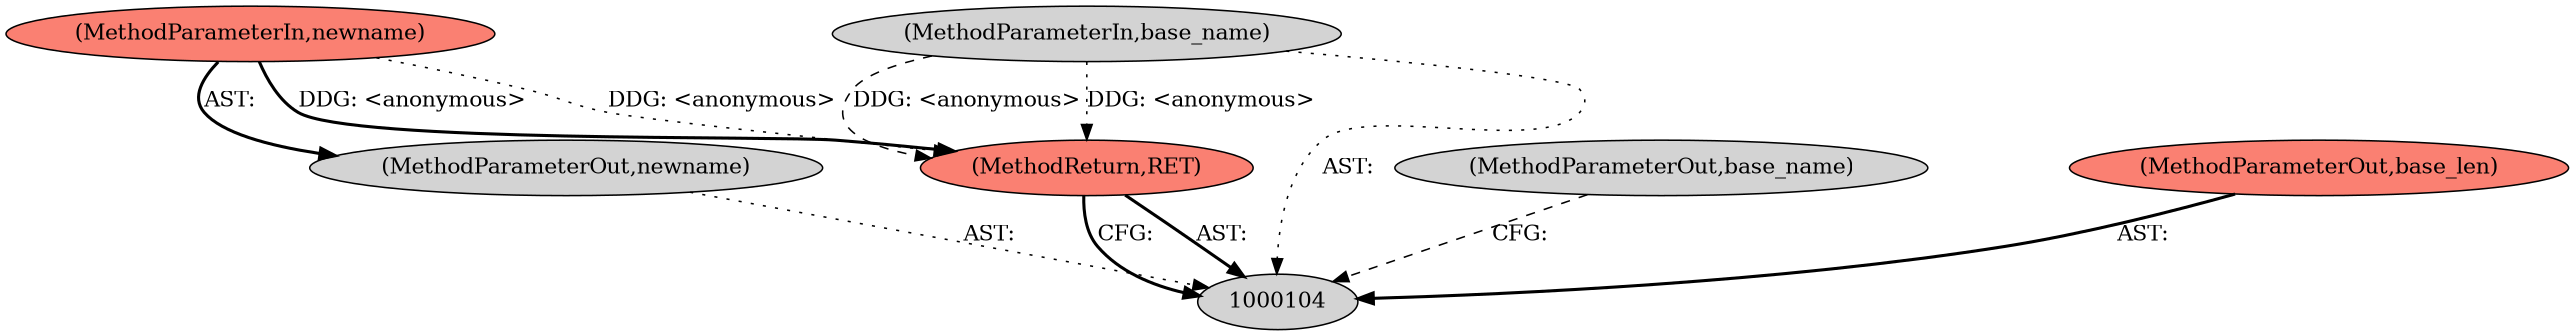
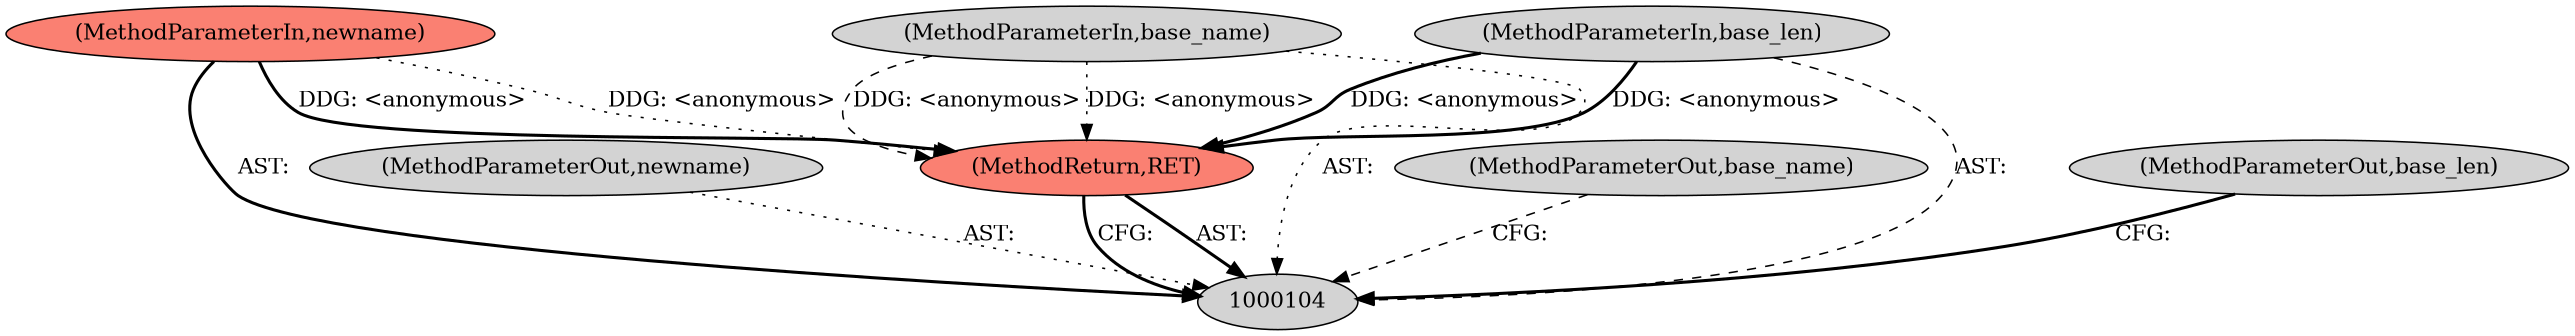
none -> (1652, 34)
(232, 131) -> (630, 259)
(2319, 168) -> (2319, 168)
(2147, 235) -> (2147, 235)
